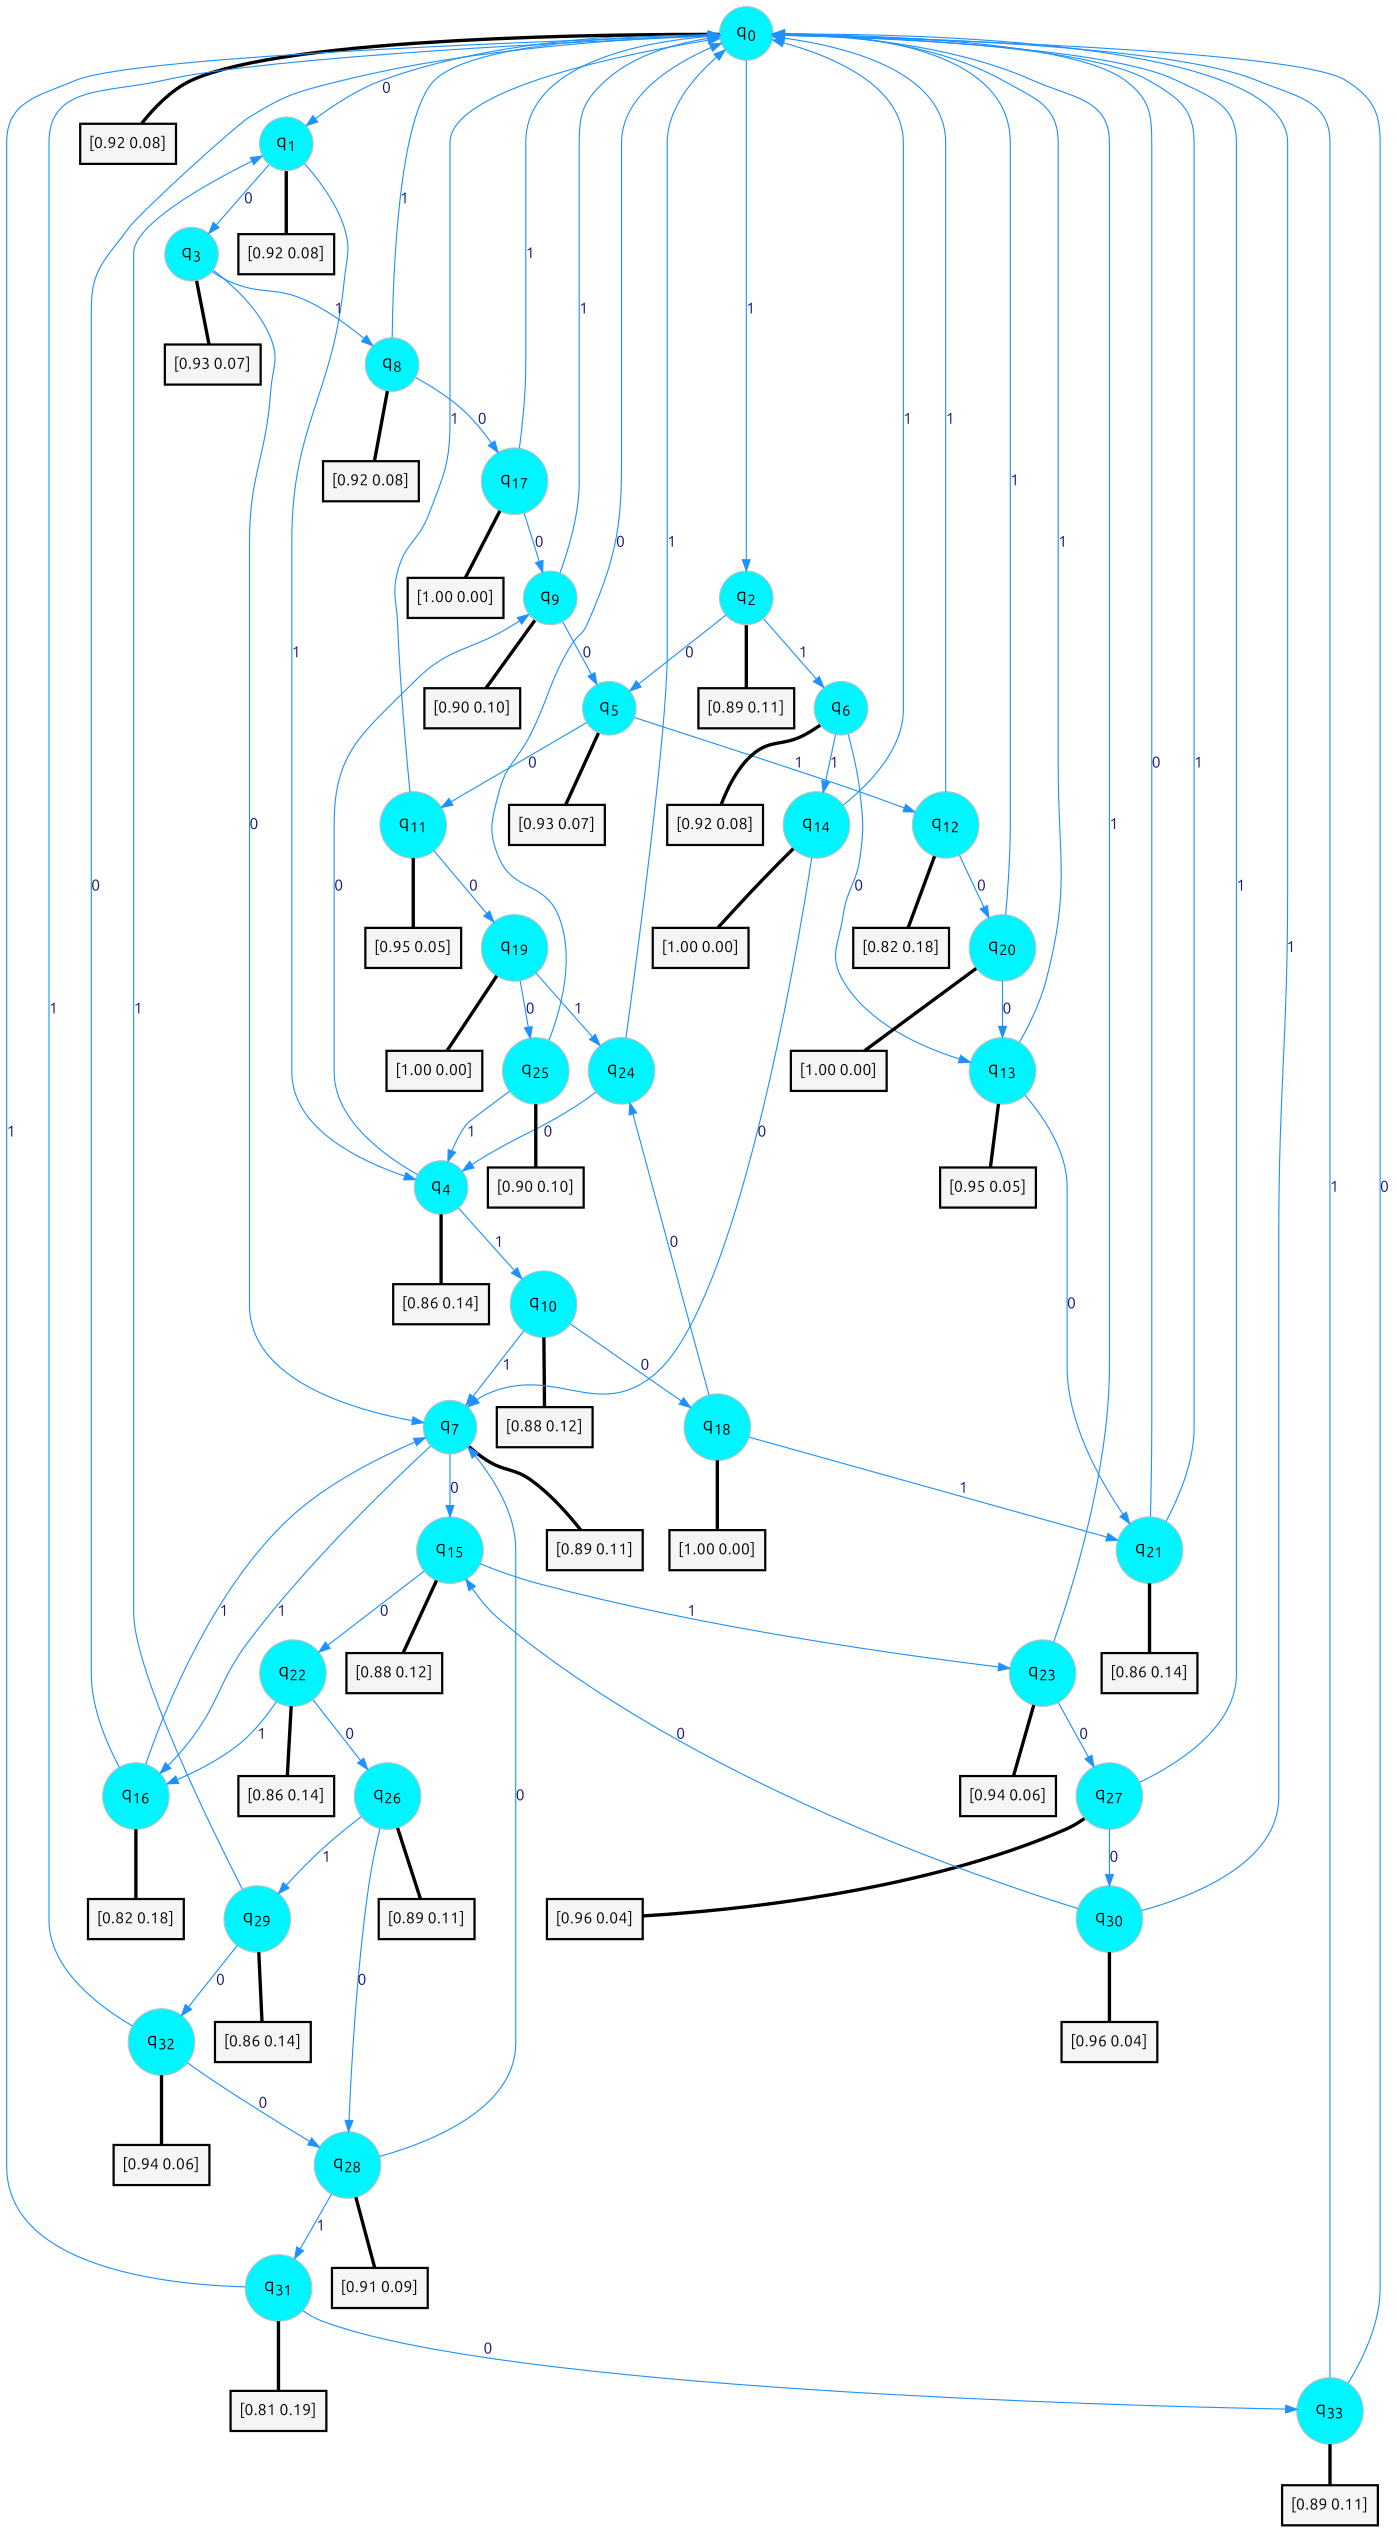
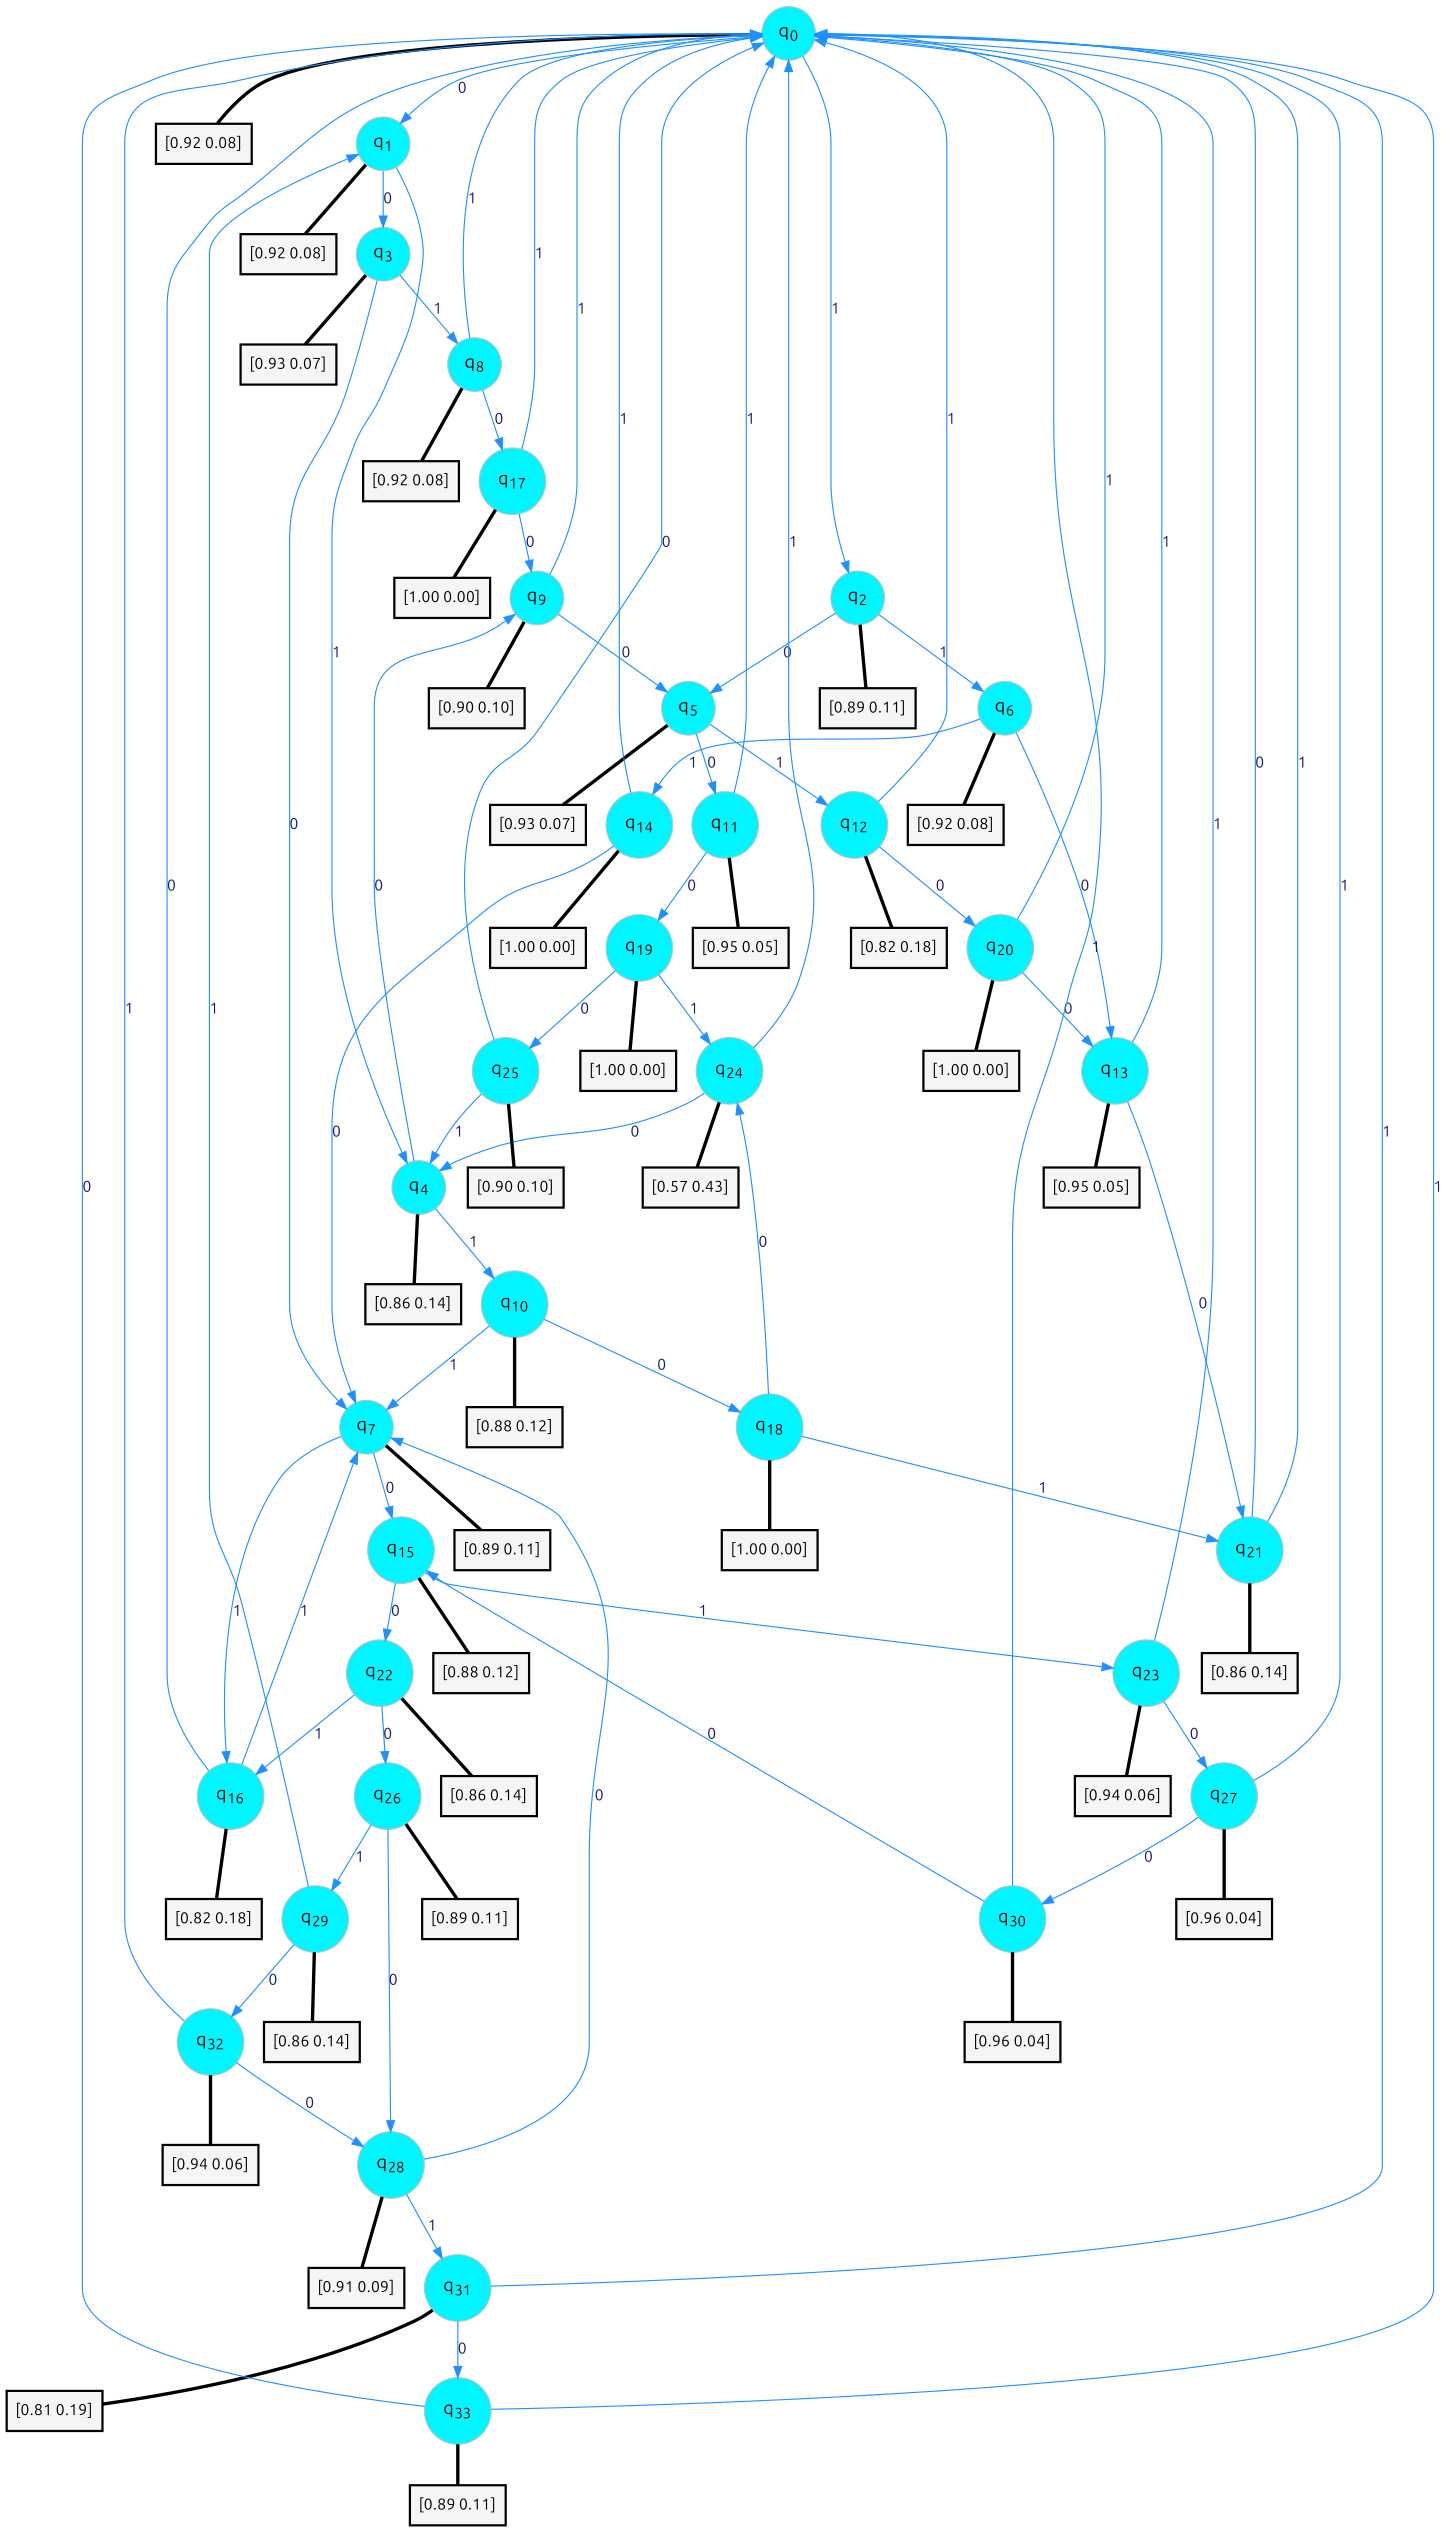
none -> (691, 1188)
